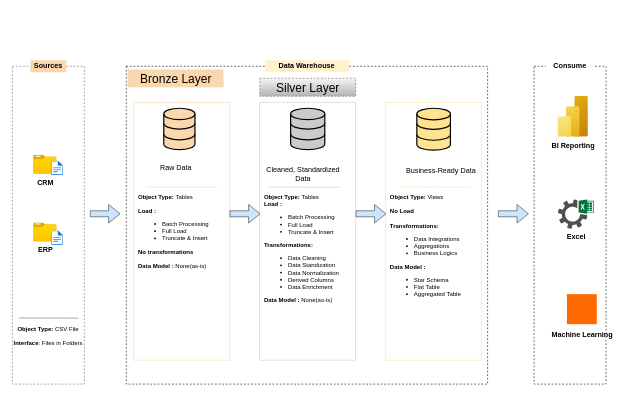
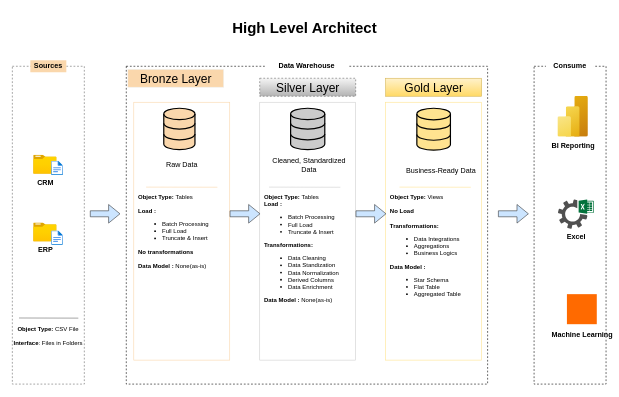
none -> (307, 27)
(307, 66) -> (307, 66)
none -> (434, 87)
(176, 168) -> (182, 165)
(303, 174) -> (309, 165)
